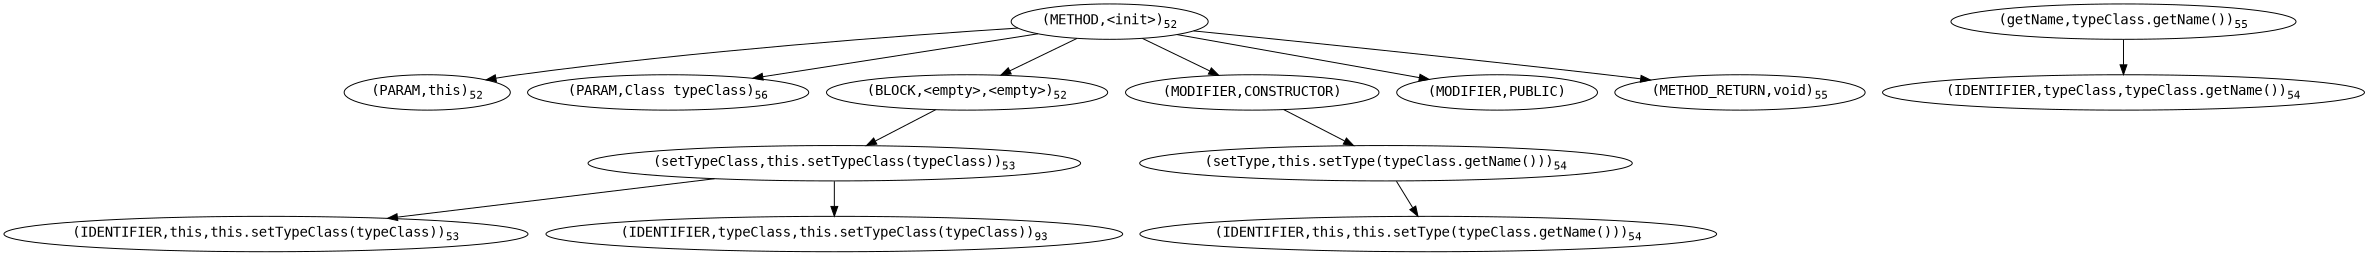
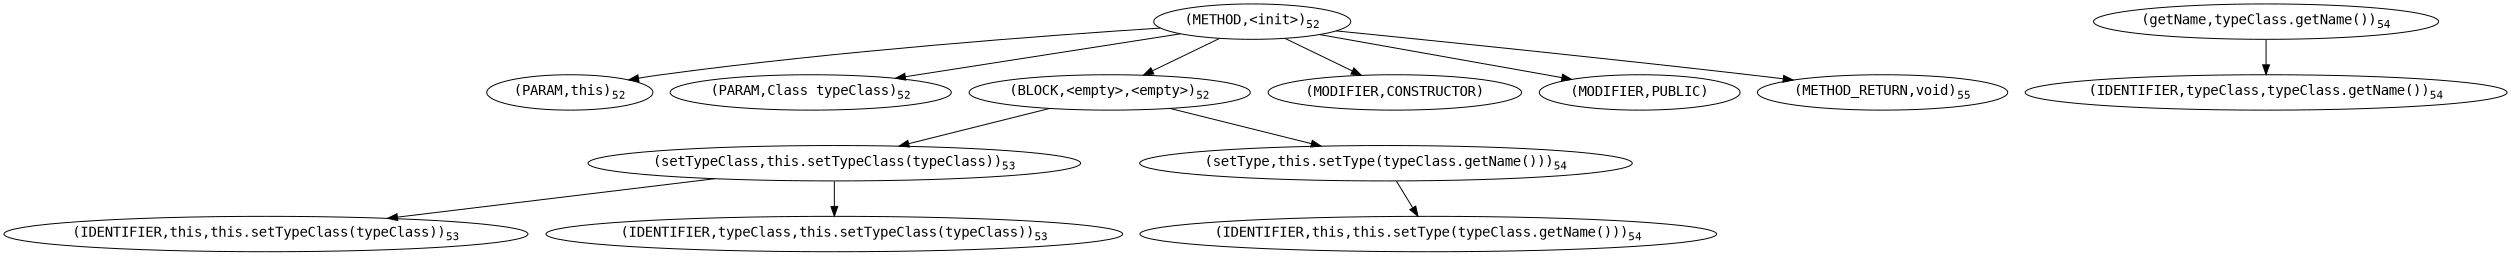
(2241, 20) -> (2384, 20)
(762, 91) -> (904, 91)
(1314, 125) -> (1241, 126)
(1041, 233) -> (1041, 233)
